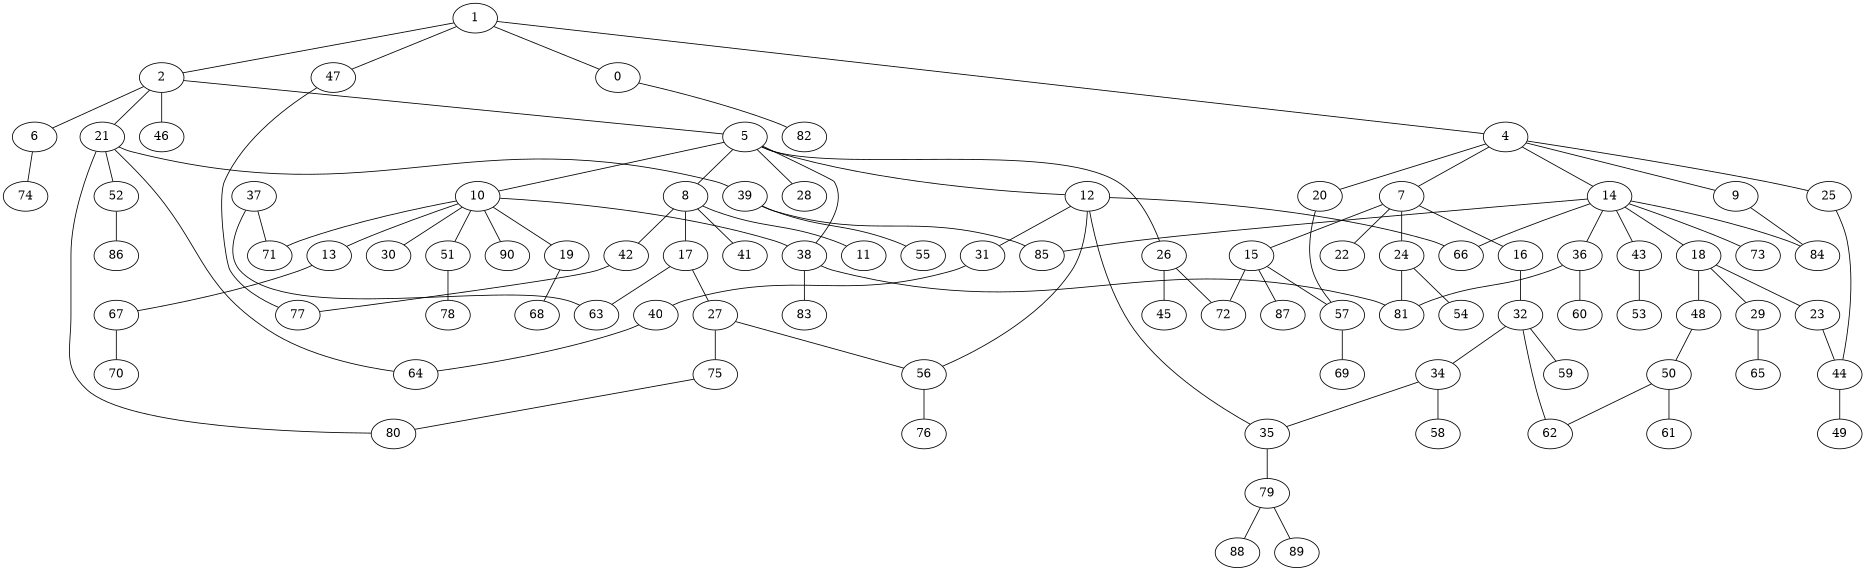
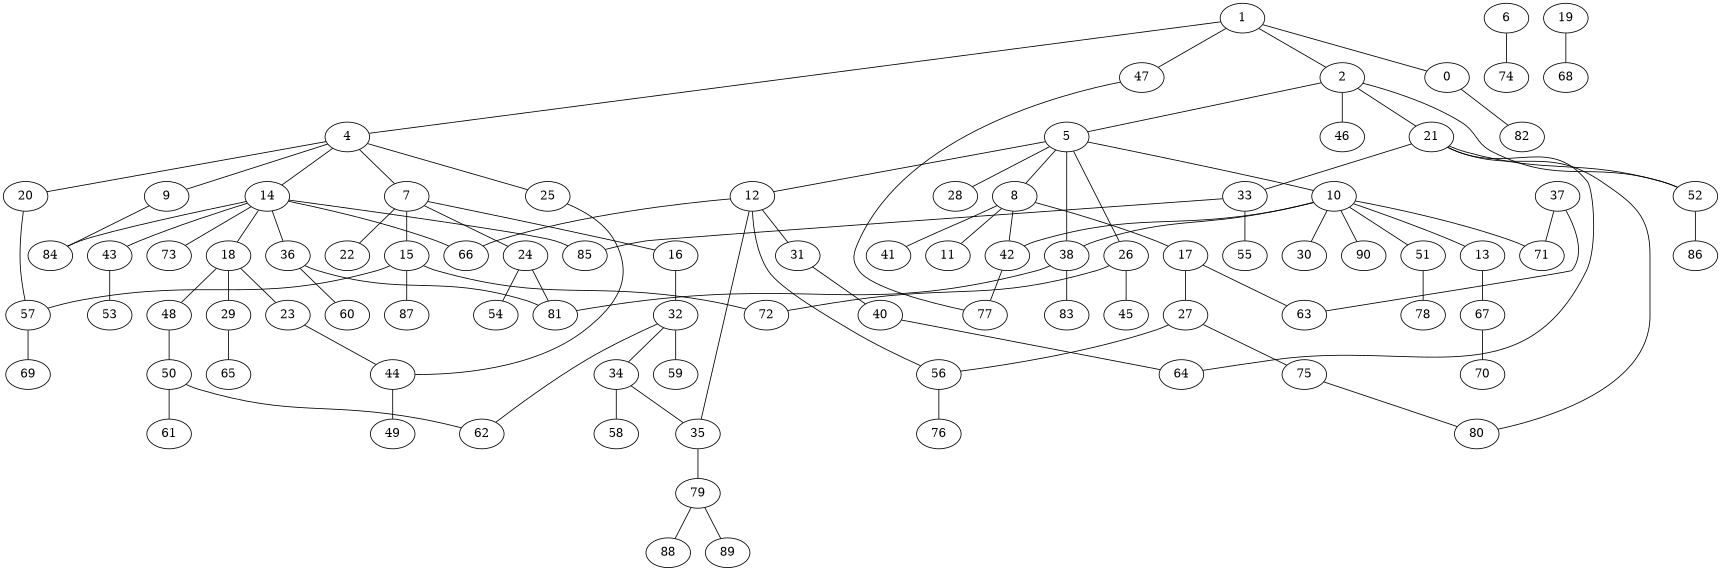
(98, 107) -> (1495, 153)
(745, 196) -> (1245, 196)
(522, 226) -> (1154, 222)
